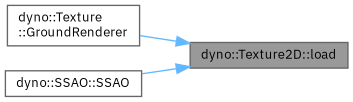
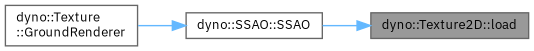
(158, 38) -> (155, 26)
